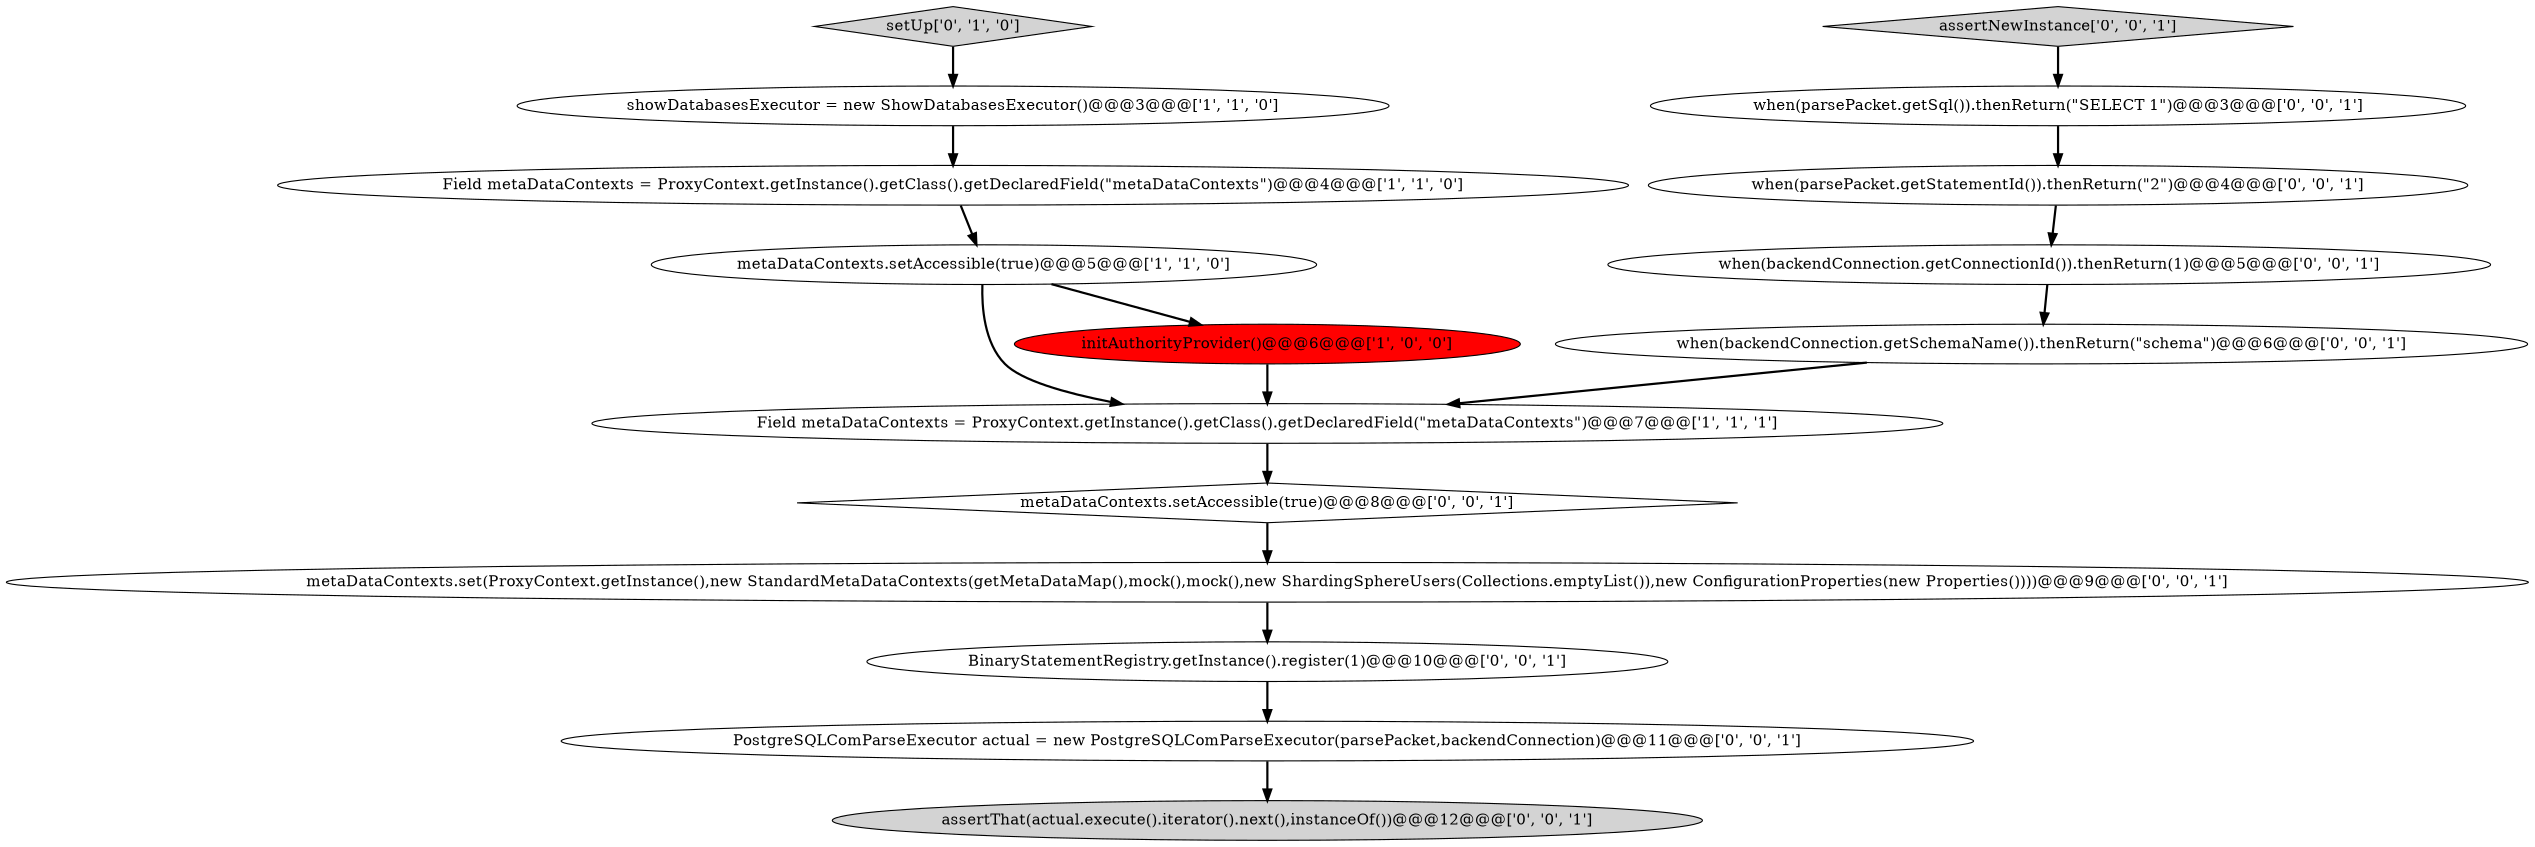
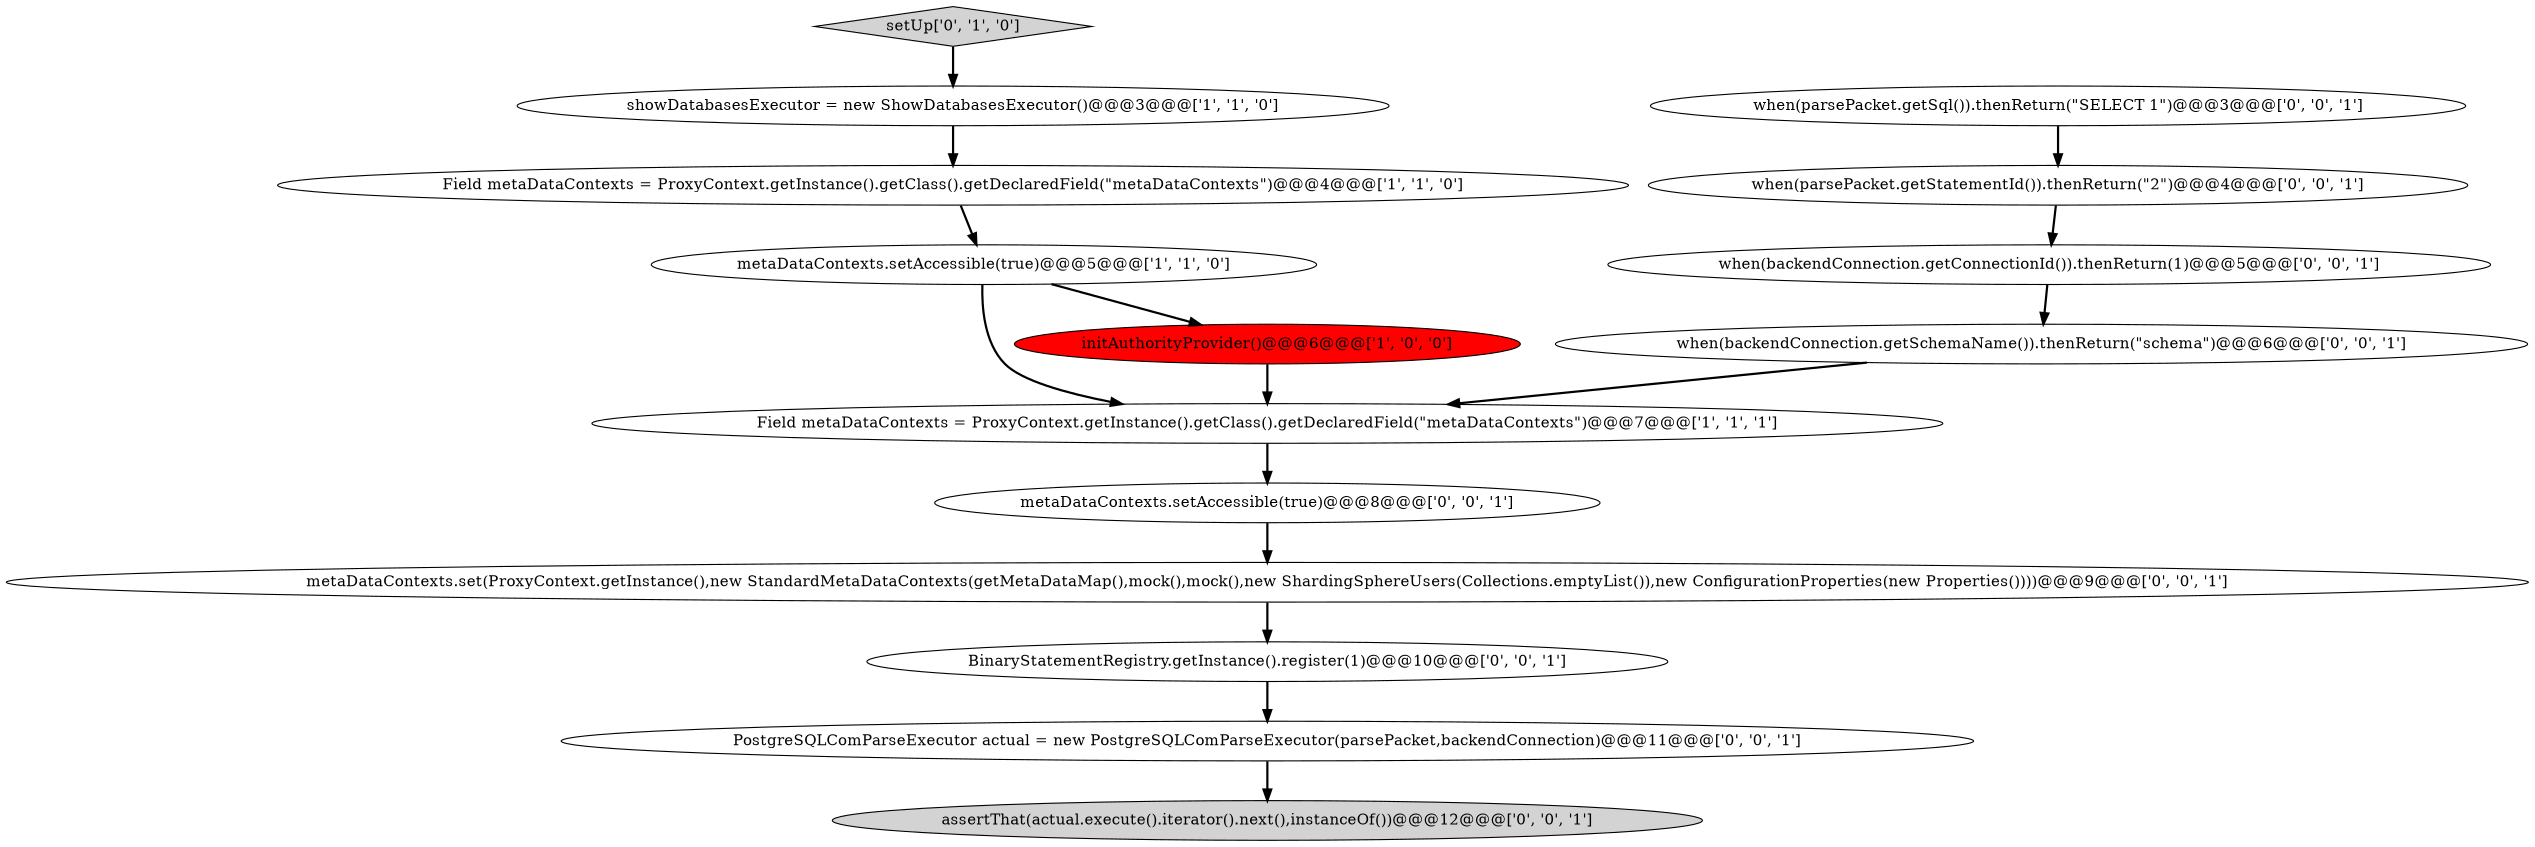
(2058, 26) -> none
(1267, 503) -> (1267, 503)
